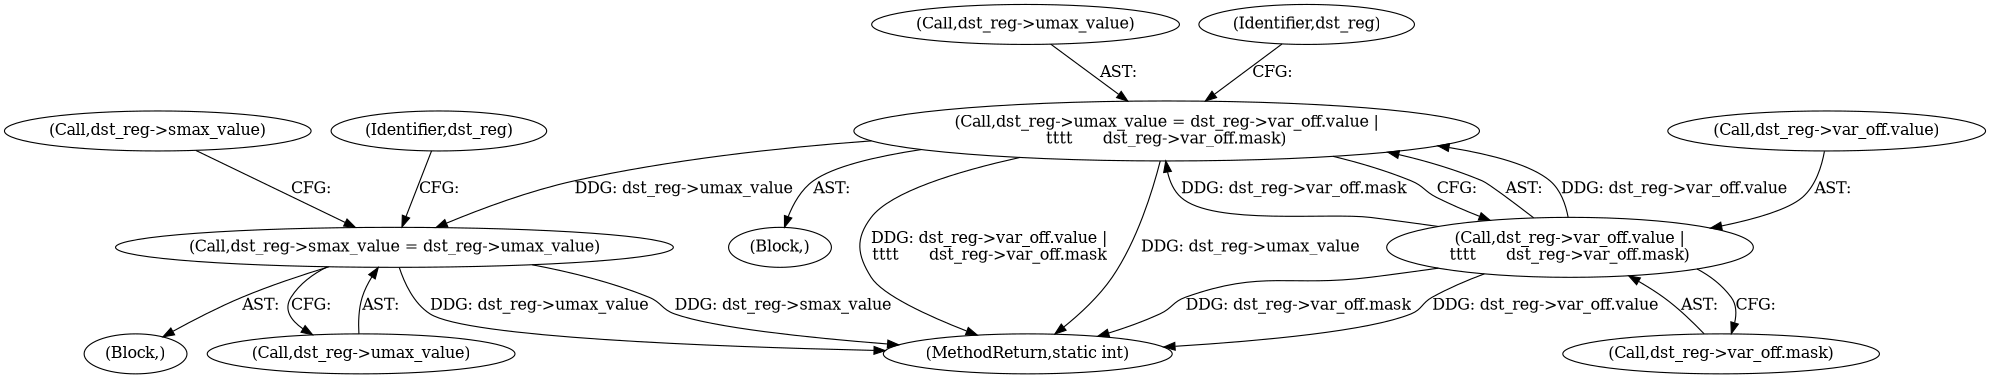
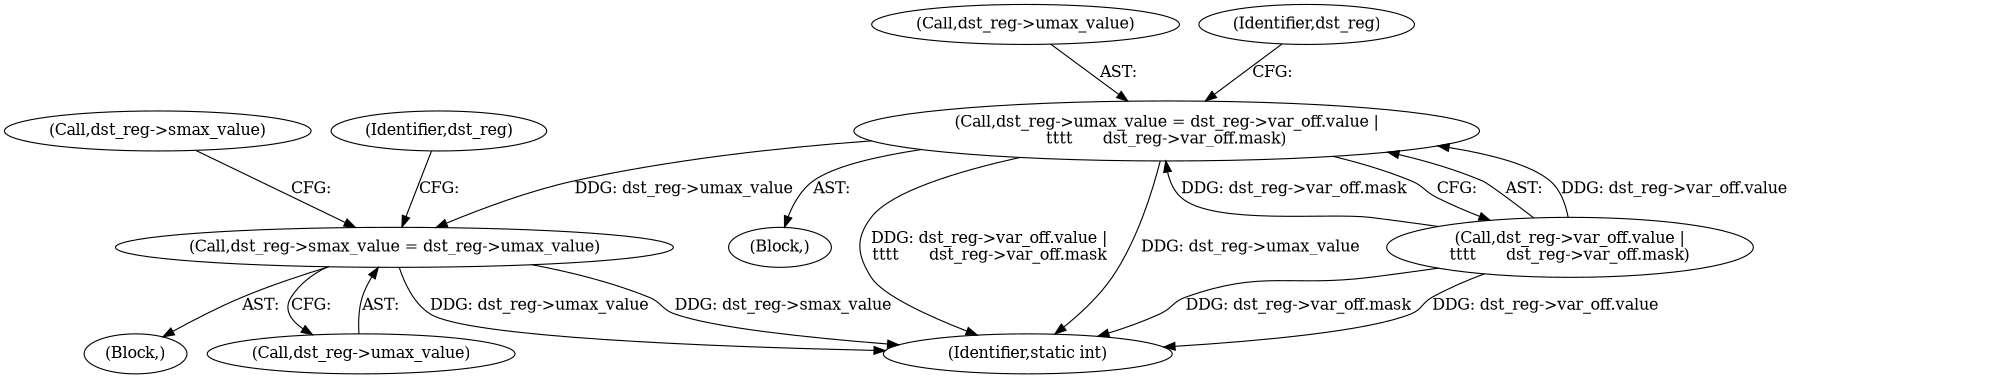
(1827, 131) -> none
(1028, 354) -> (1028, 354)
(1721, 354) -> none
